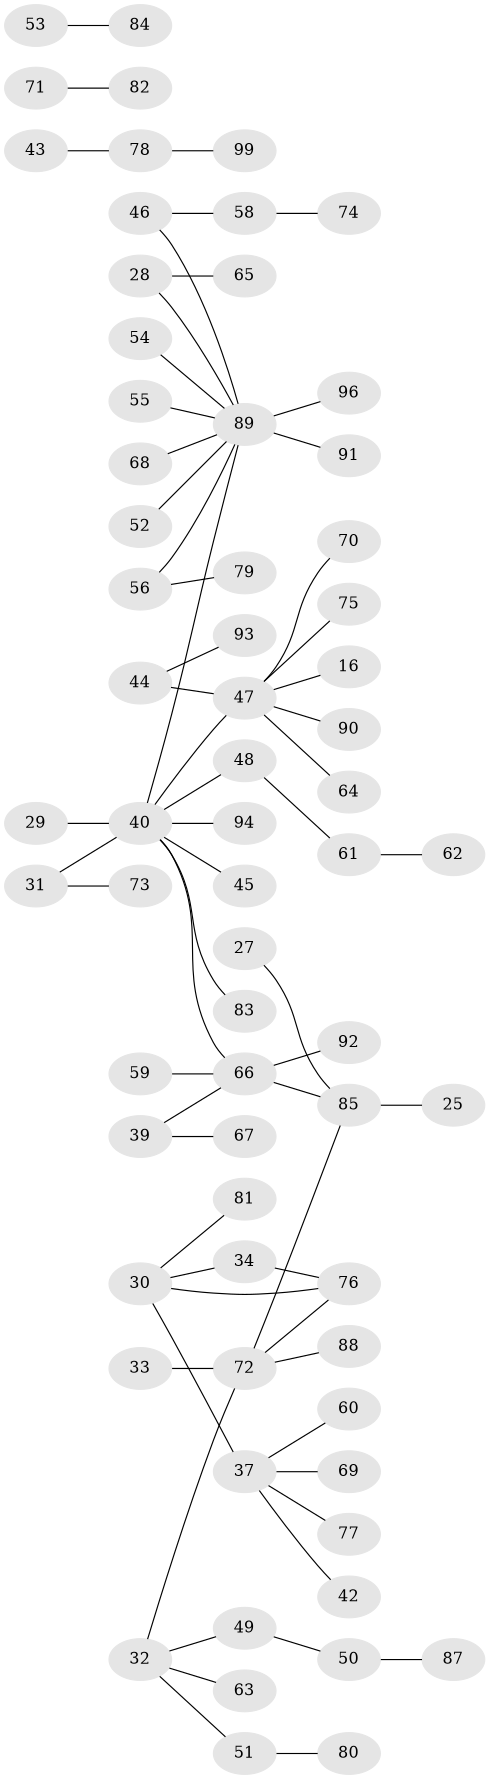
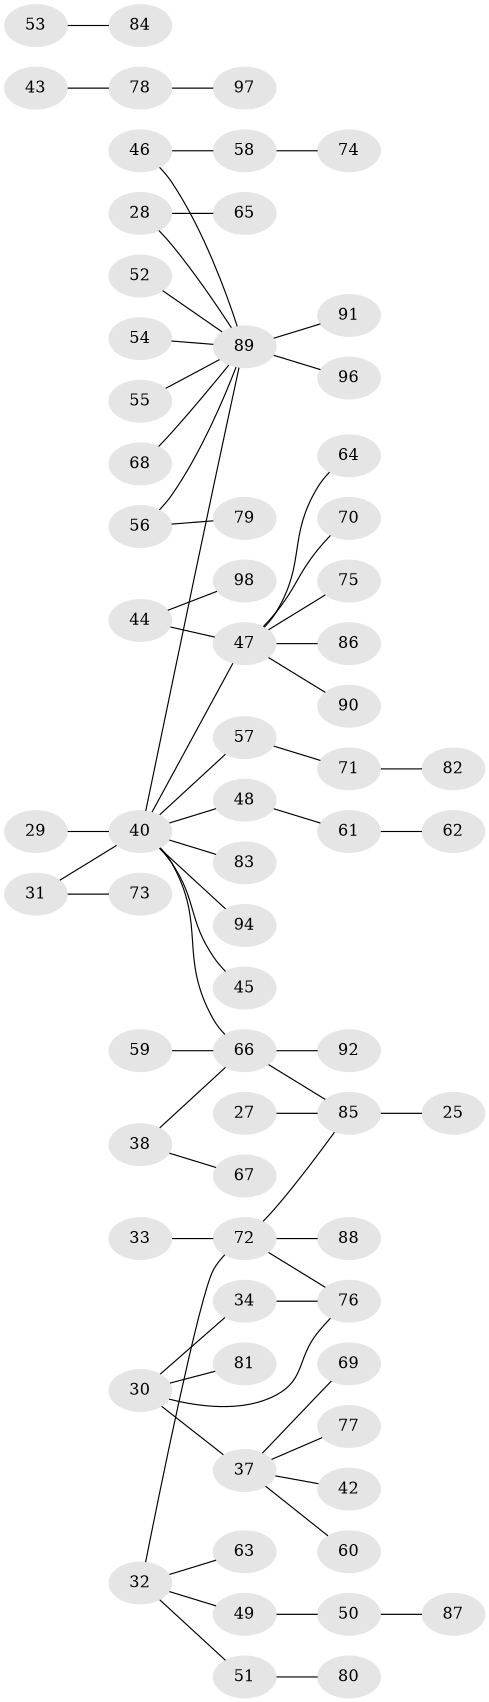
(245, 151) -> (245, 88)
(245, 636) -> (245, 581)
(349, 667) -> (349, 644)
none -> (245, 738)
(140, 1137) -> (140, 1145)
